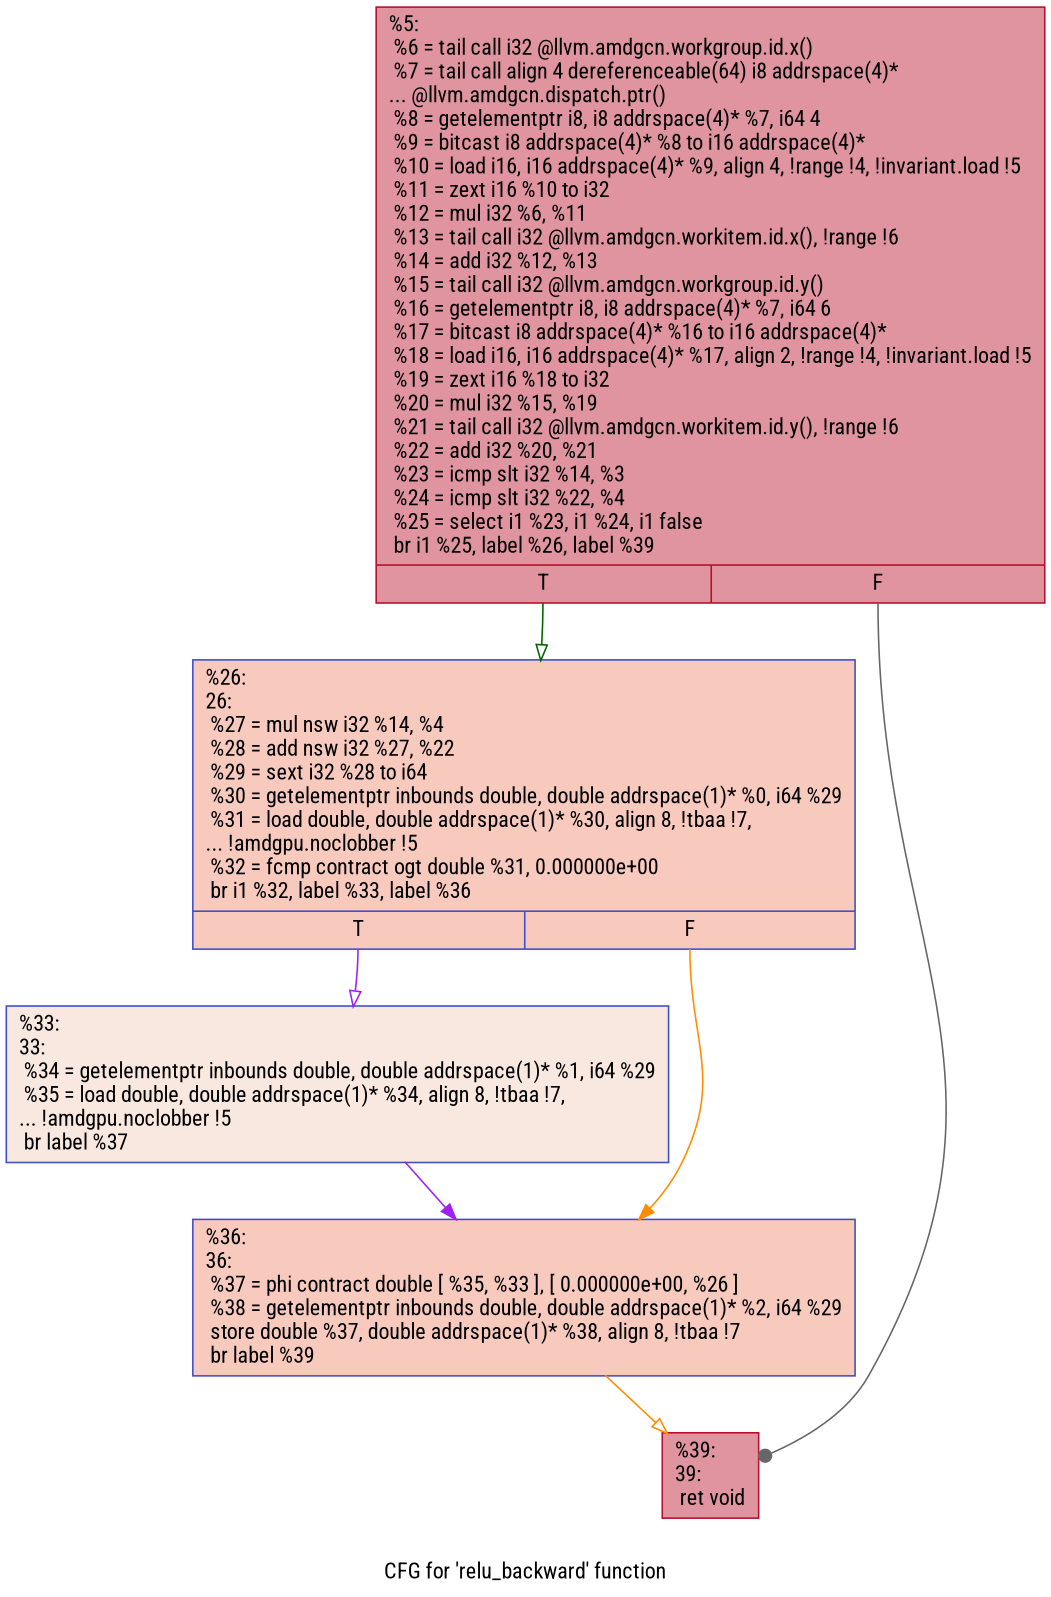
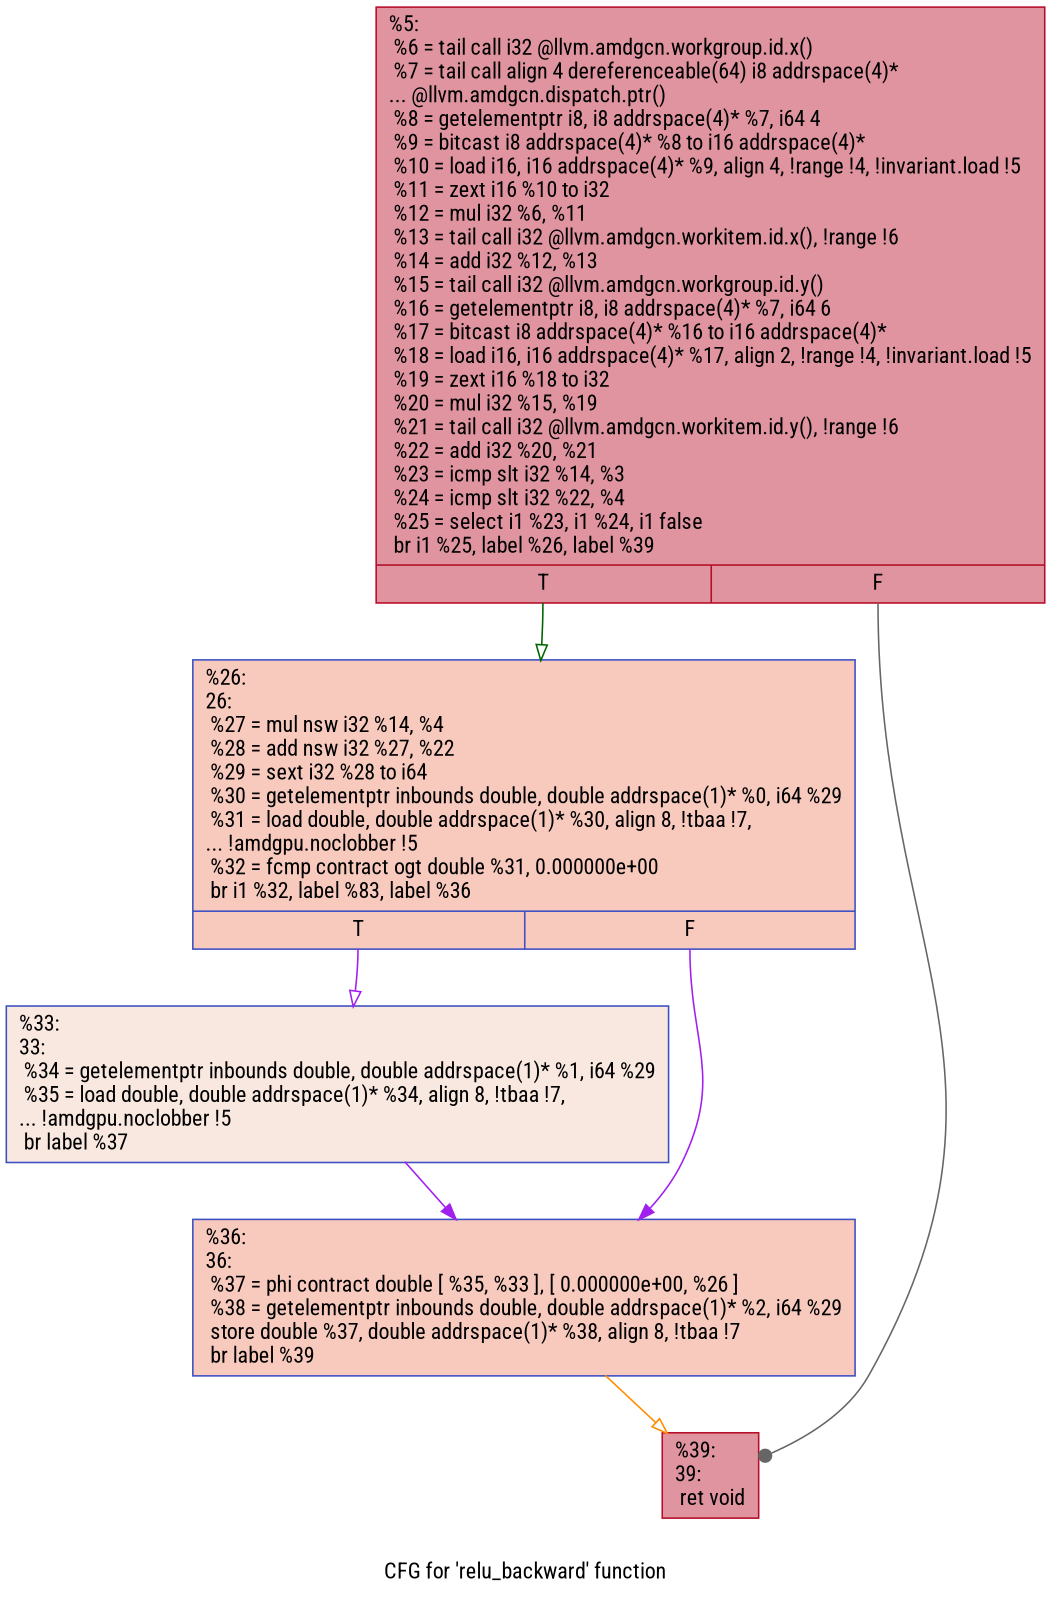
(339, 891) -> (339, 891)
(703, 1085) -> (703, 1085)
